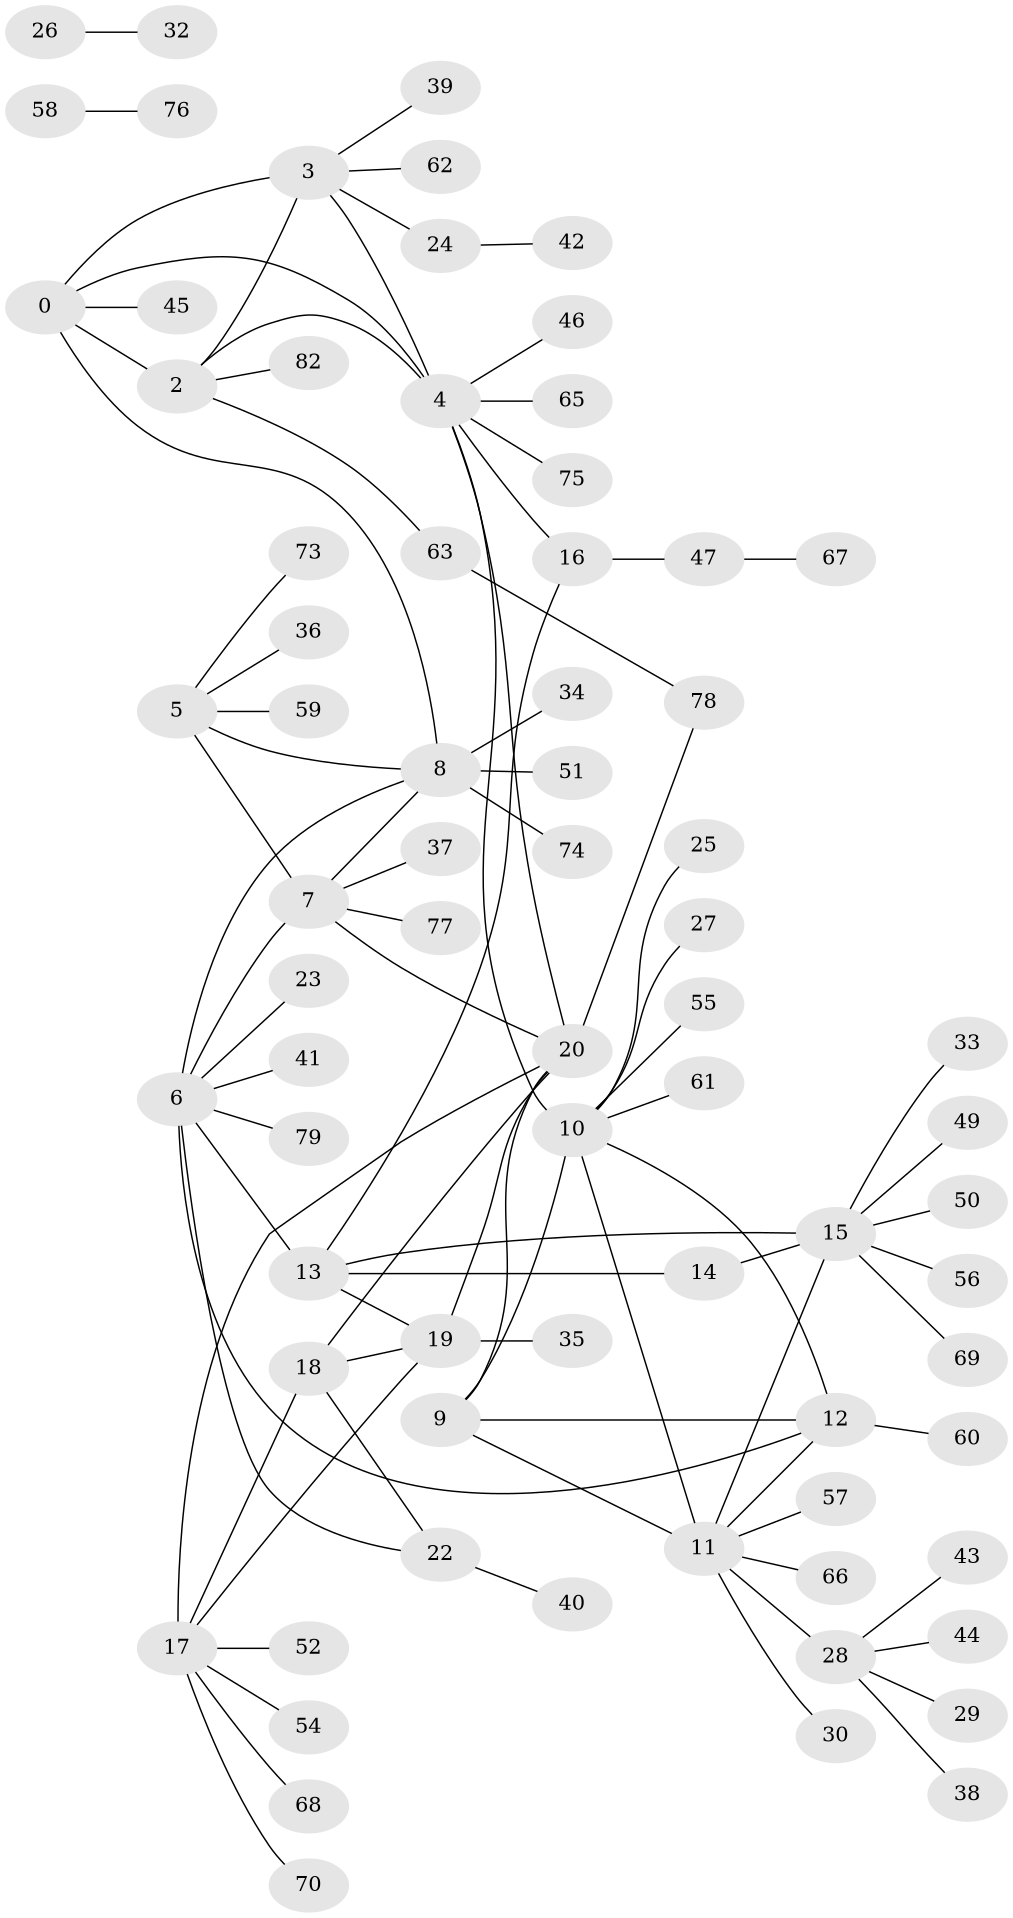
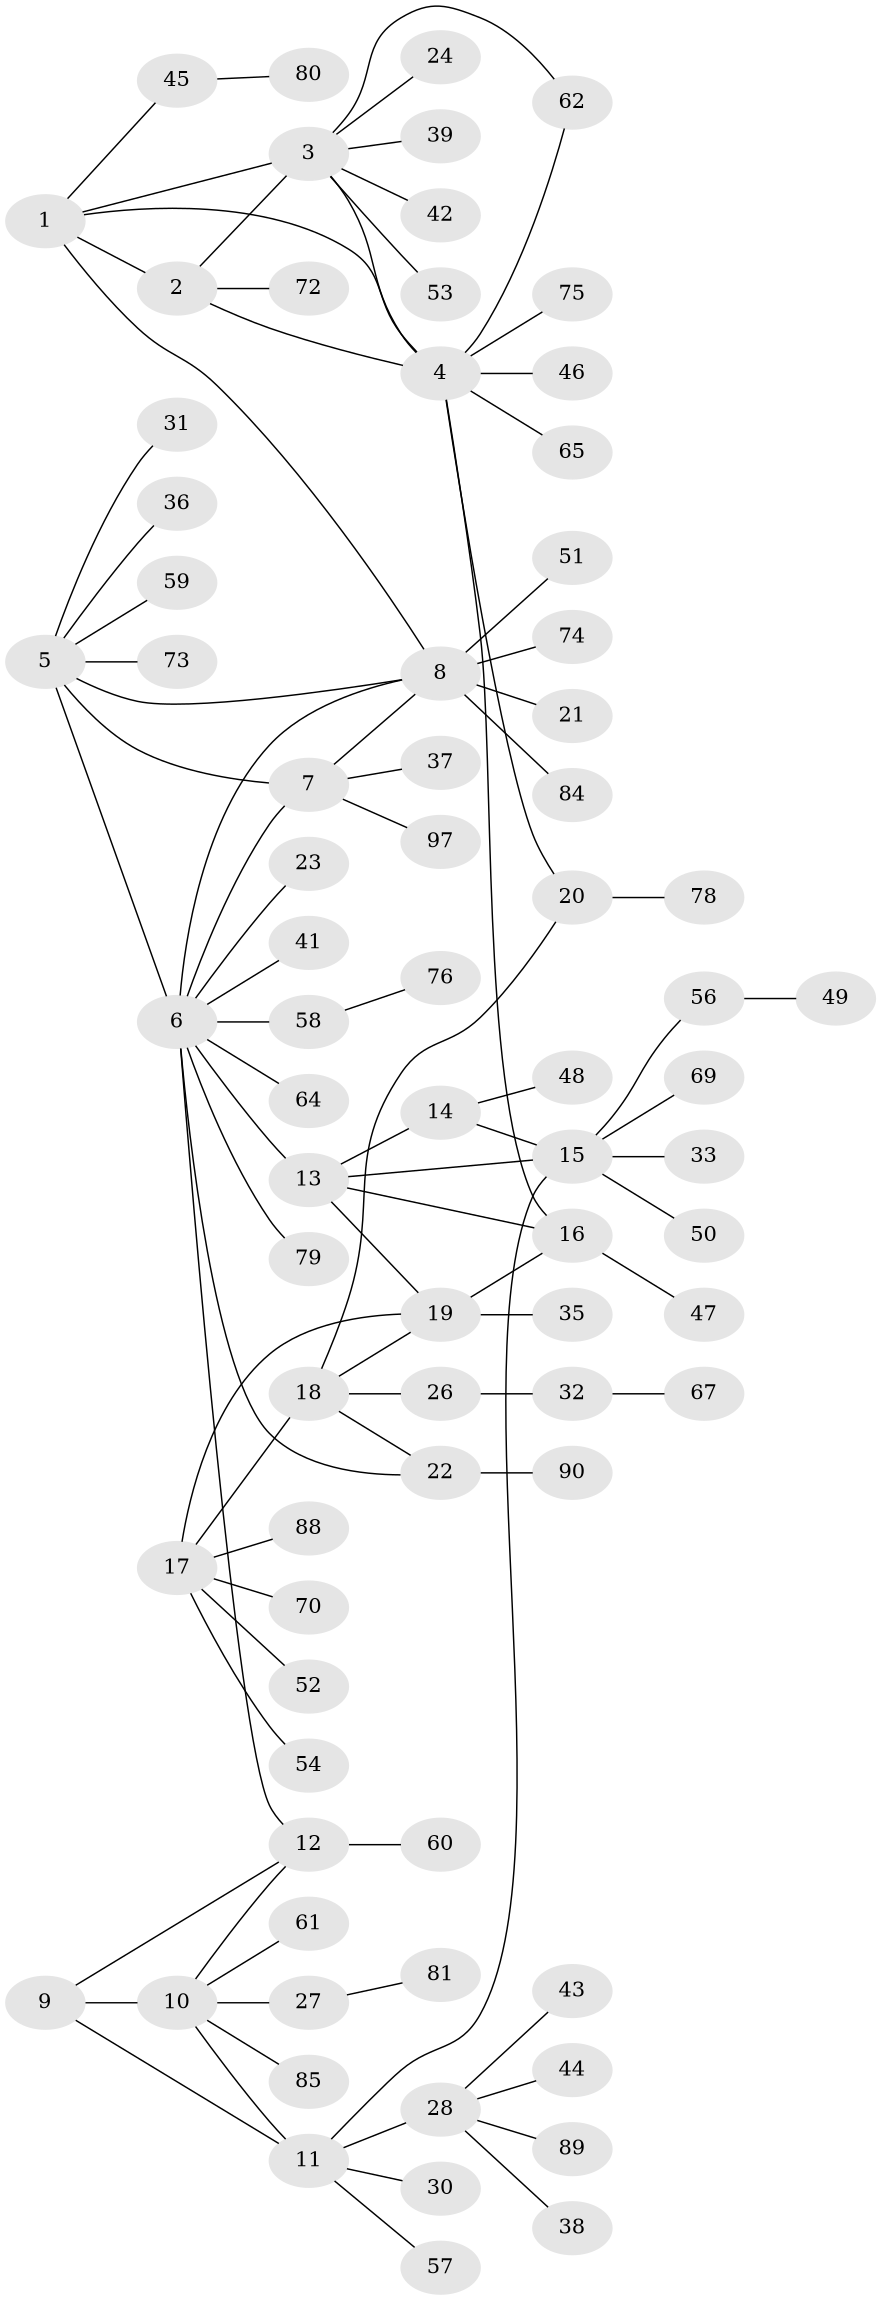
none -> (309, 75)
(507, 244) -> (375, 185)
none -> (441, 294)
(45, 307) -> (45, 221)
(309, 363) -> (309, 289)
none -> (177, 425)
(441, 553) -> none
(770, 559) -> (638, 1394)
(572, 694) -> (572, 795)
none -> (572, 716)
(491, 754) -> (525, 245)
none -> (111, 842)
(704, 846) -> (309, 2082)
(441, 928) -> (441, 842)
(433, 986) -> none
(704, 1004) -> none
none -> (243, 1022)
none -> (572, 1078)
none -> (309, 1101)
(902, 1179) -> (770, 999)
(495, 1191) -> (503, 1277)
(506, 1227) -> none
(249, 1271) -> none
none -> (375, 1394)
(770, 1484) -> none
(836, 1578) -> none
(572, 1604) -> (572, 1473)
(968, 1716) -> (572, 2149)
(309, 1806) -> (309, 1528)
none -> (441, 1975)
